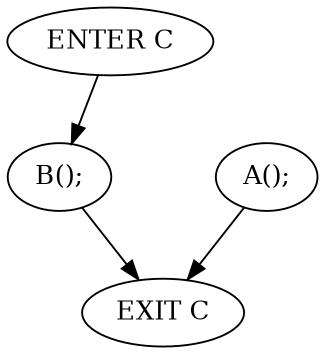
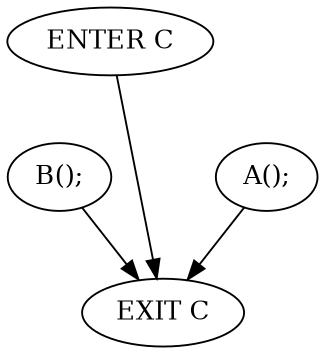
(88, 100) -> (135, 168)
